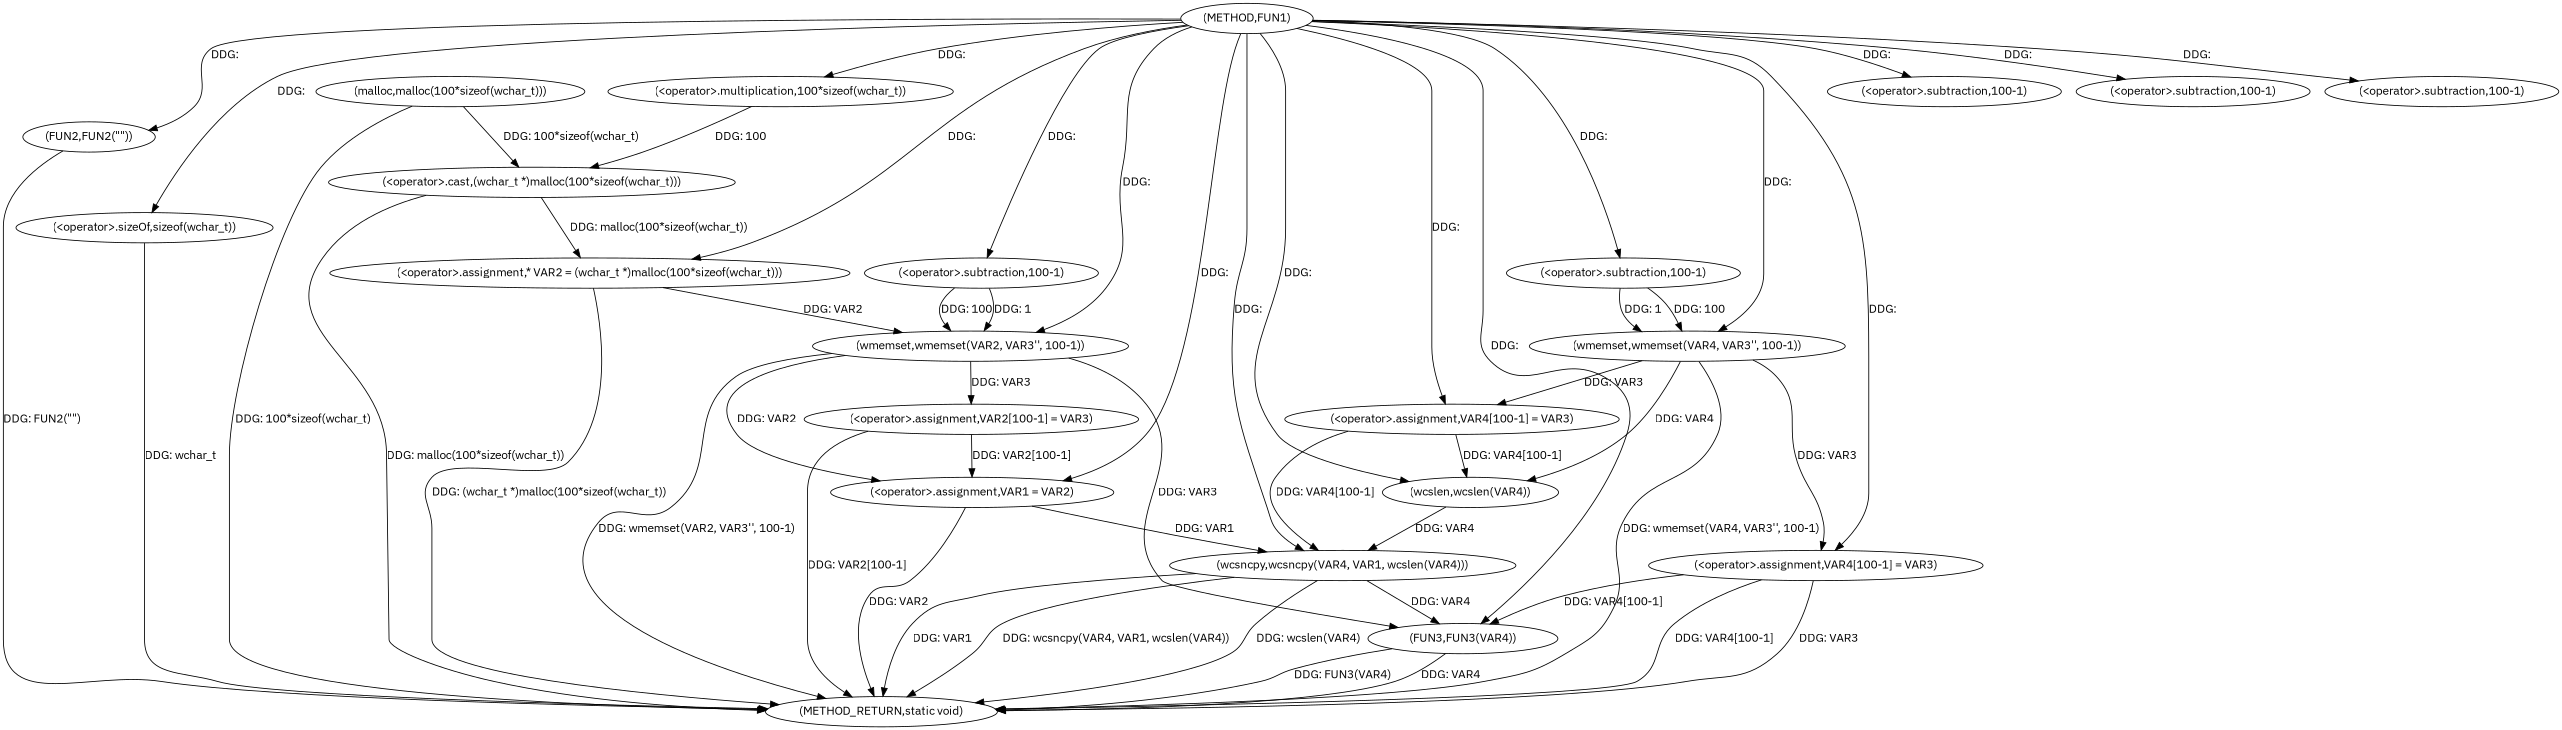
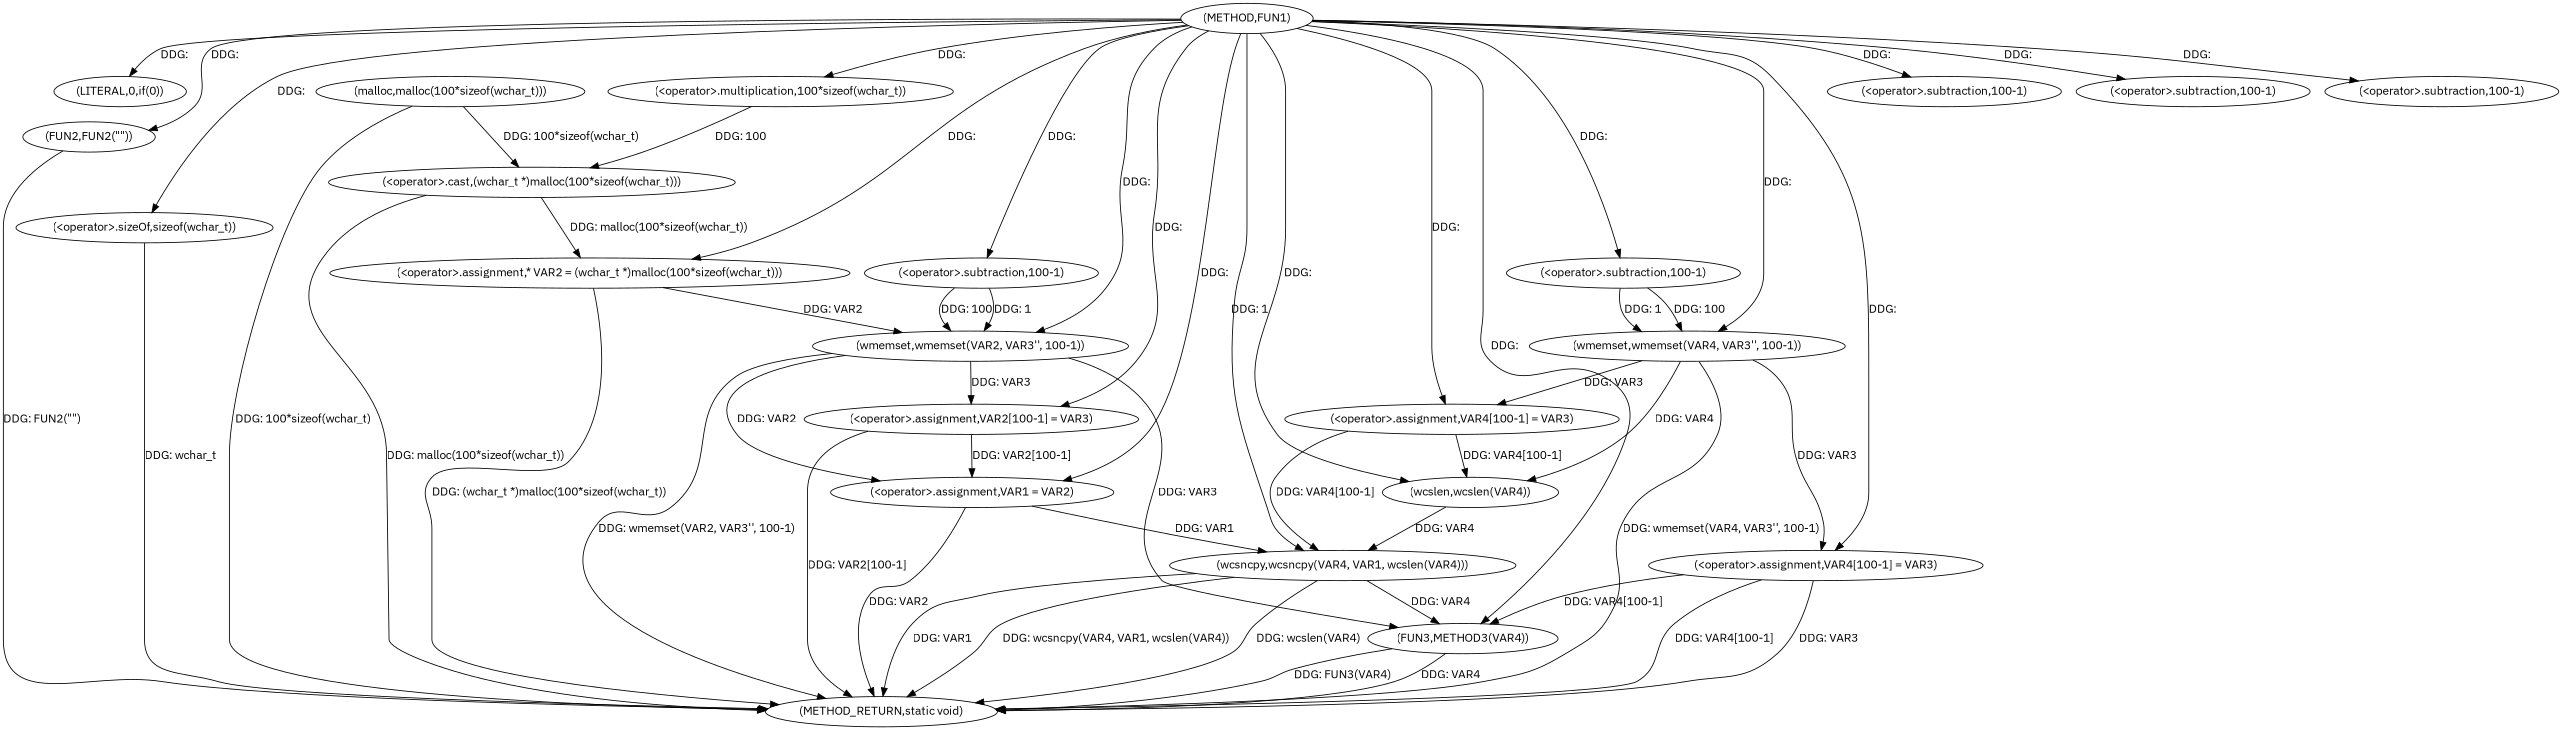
none -> (120, 92)
none -> (1153, 230)
(1250, 310) -> (1250, 310)
(1463, 639) -> (1463, 639)
